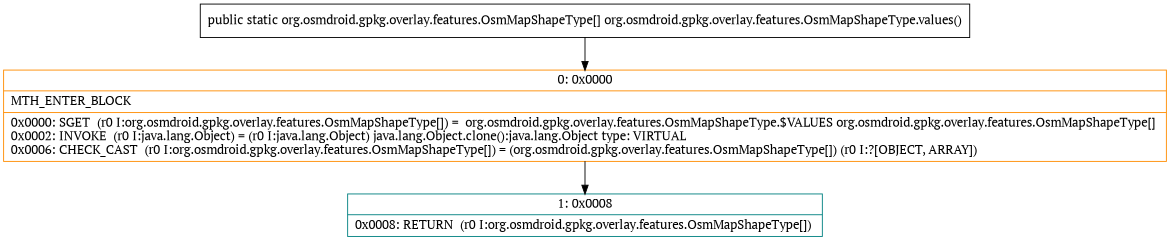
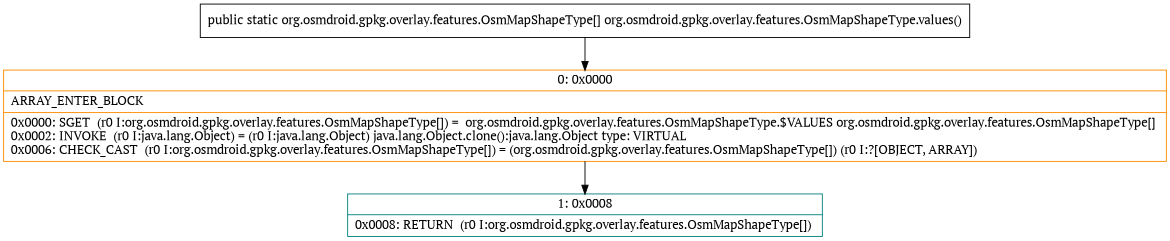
(71, 101) -> (77, 101)
